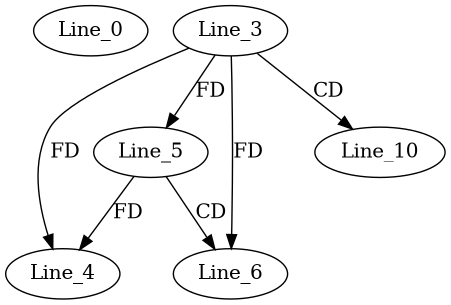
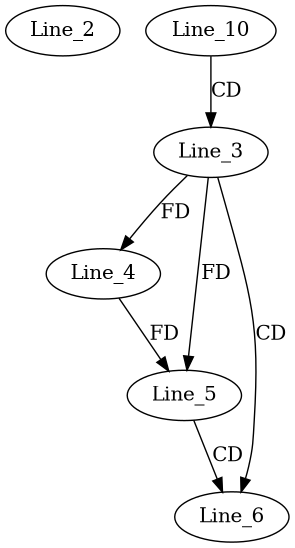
(91, 31) -> (63, 31)
(299, 87) -> (211, 85)
(249, 152) -> (271, 335)
(111, 207) -> (140, 329)
